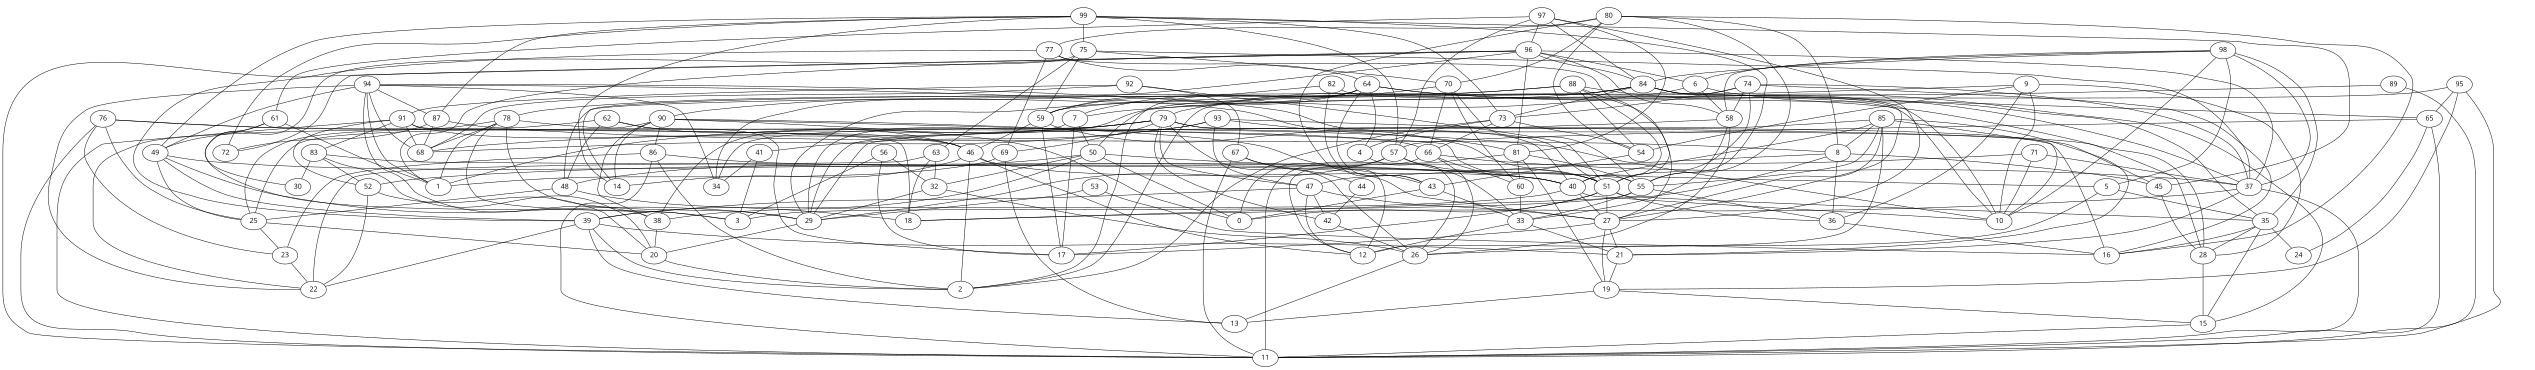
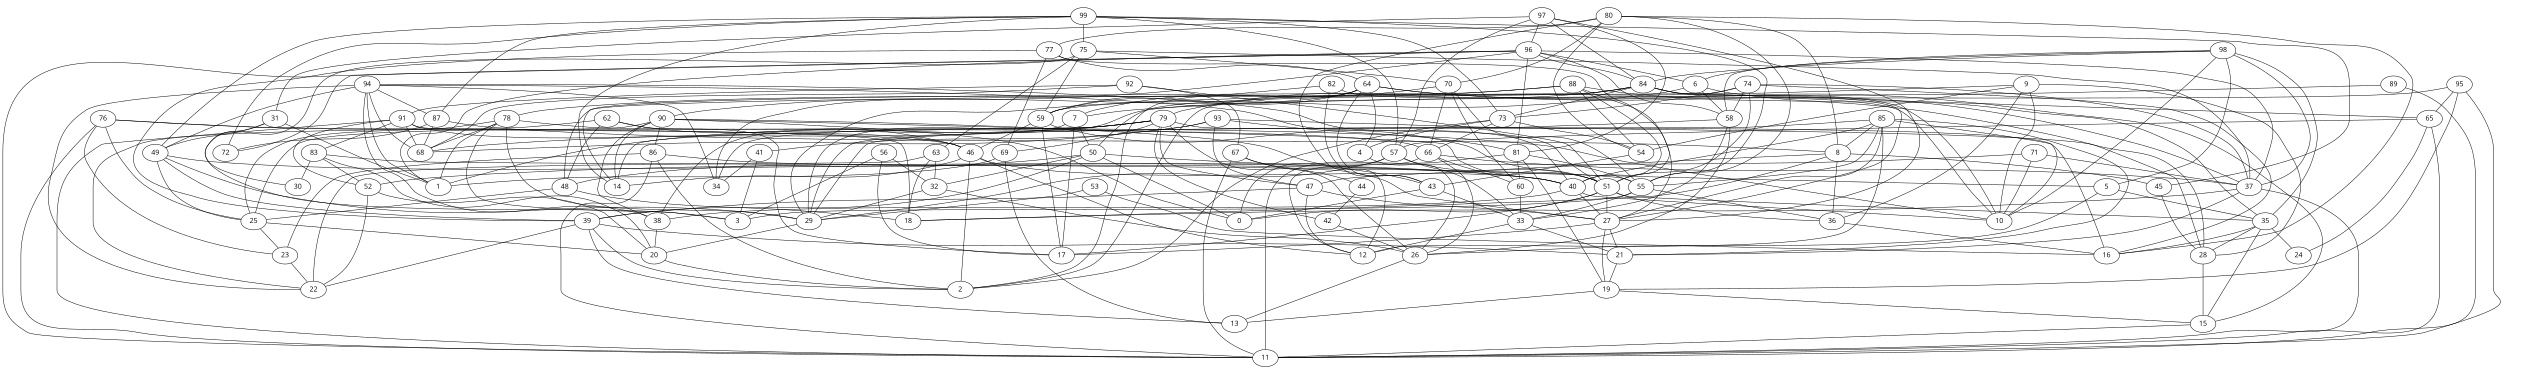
(275, 119) -> (275, 119)
(1543, 132) -> (874, 131)
(1318, 203) -> none
